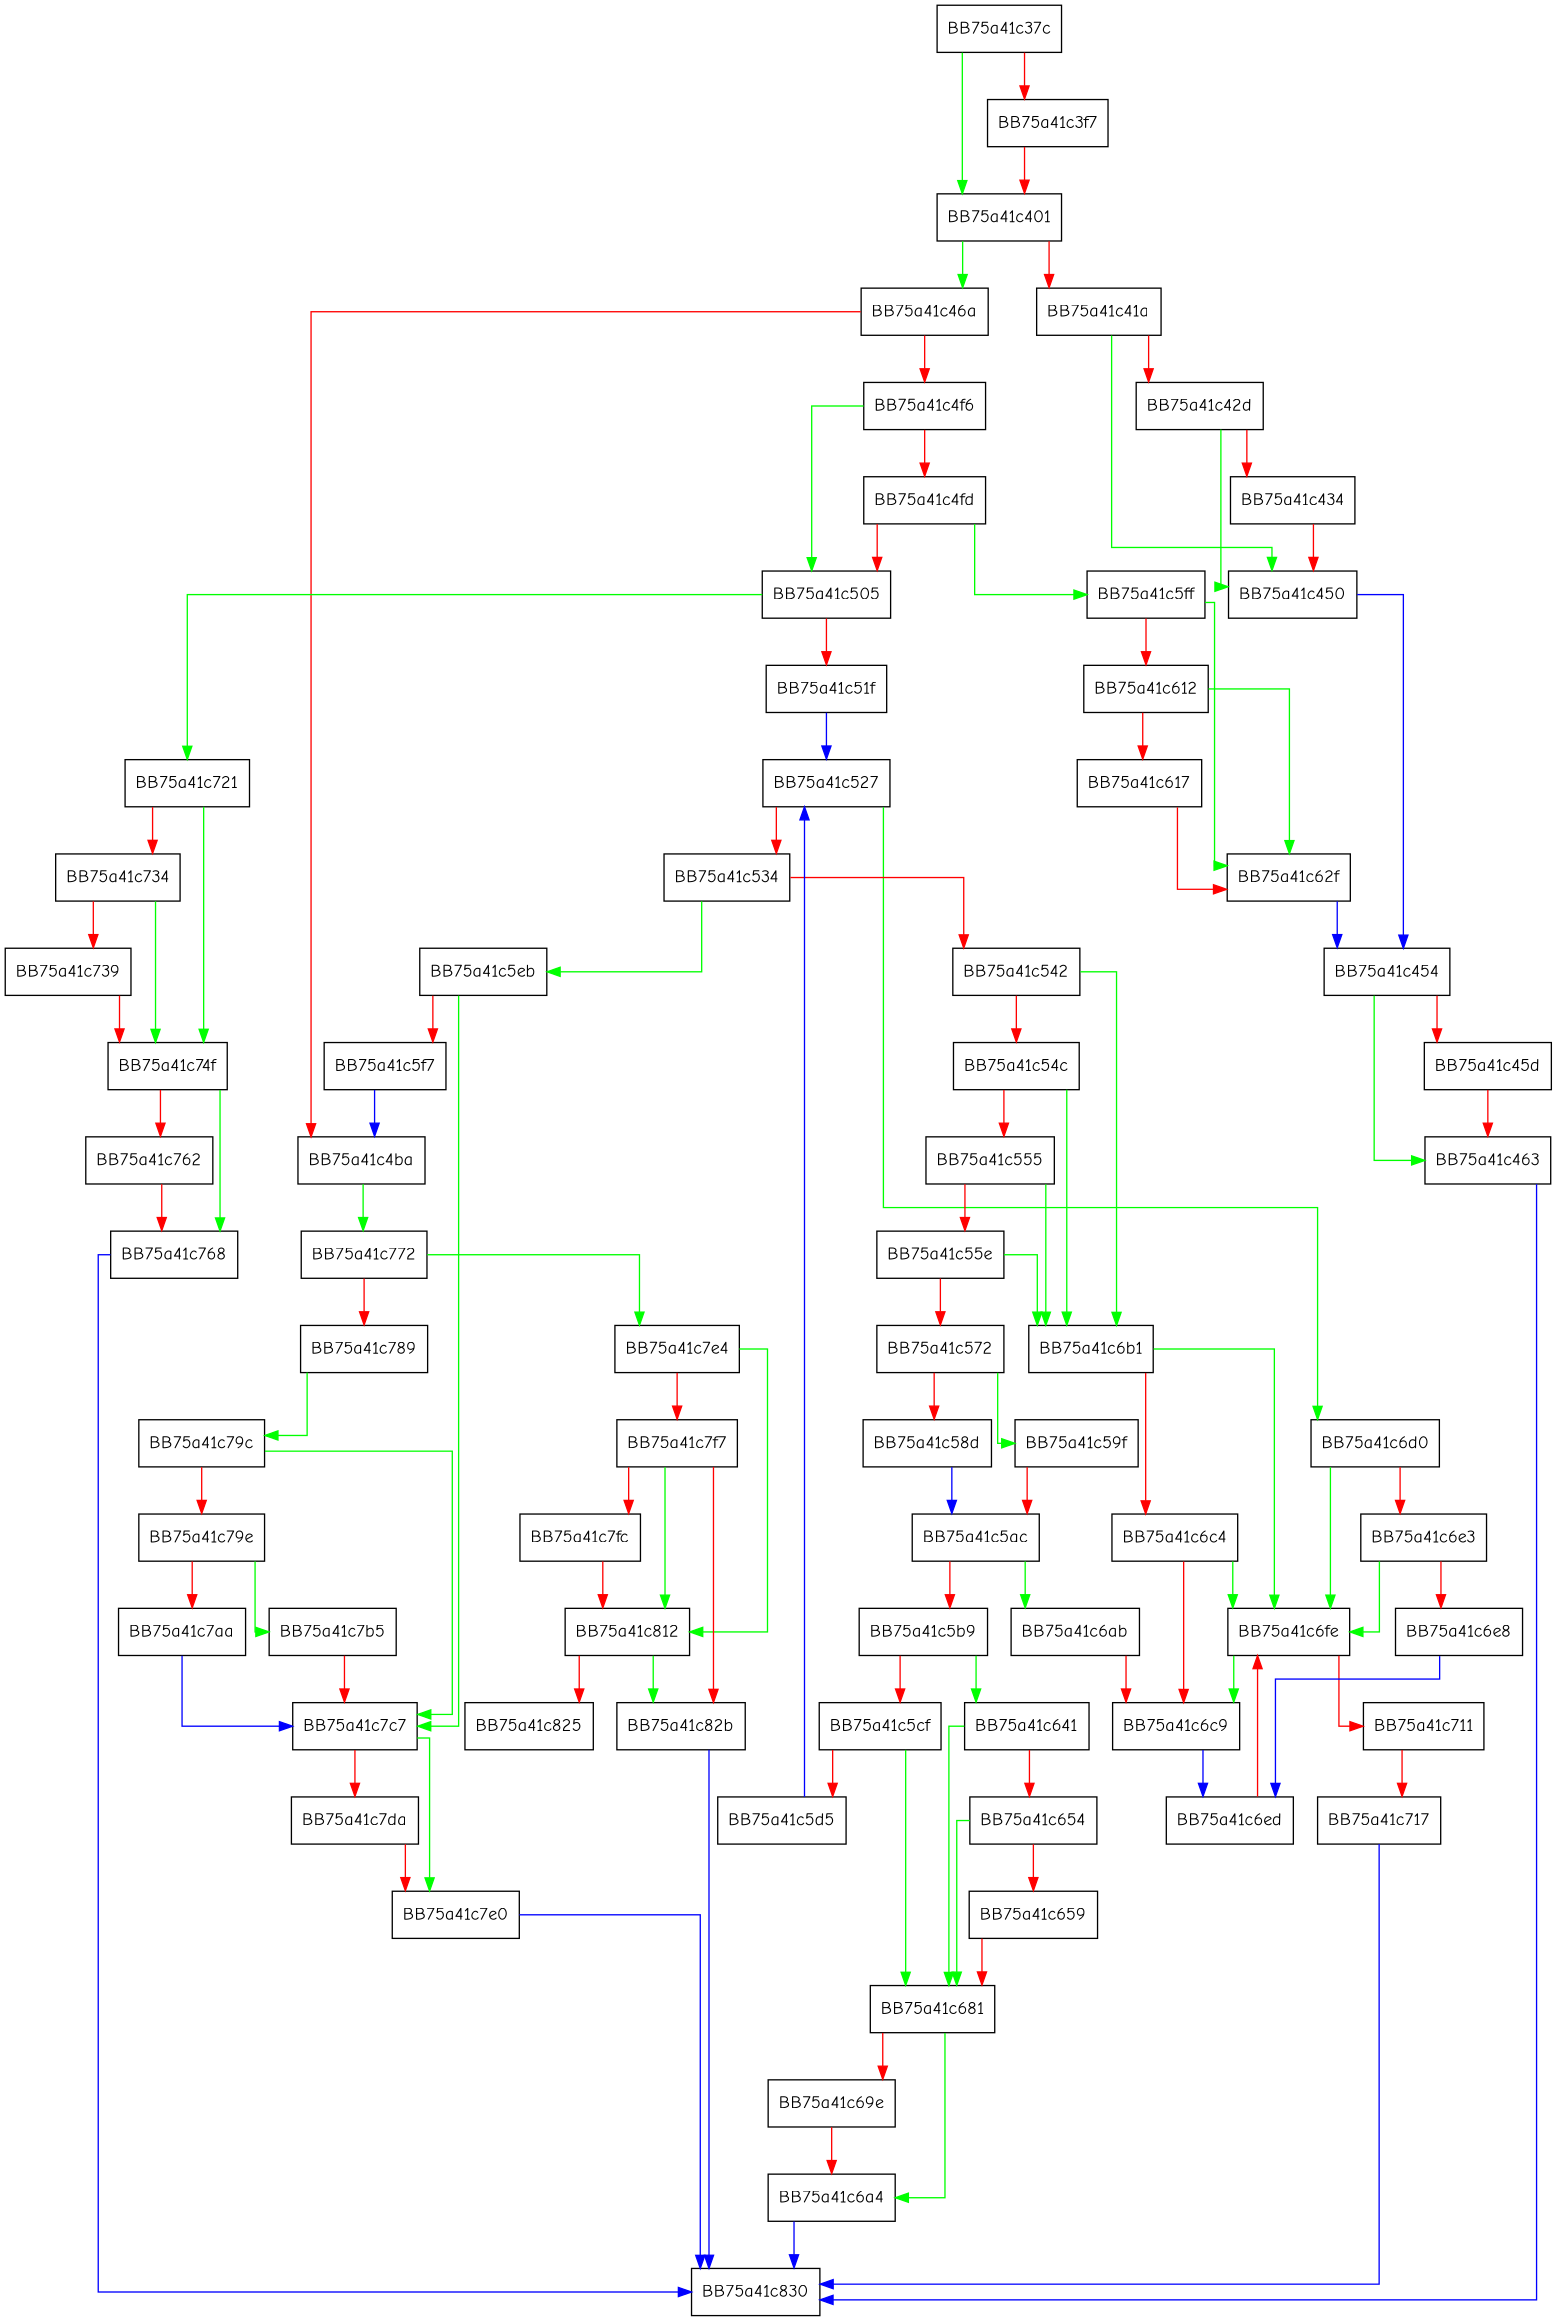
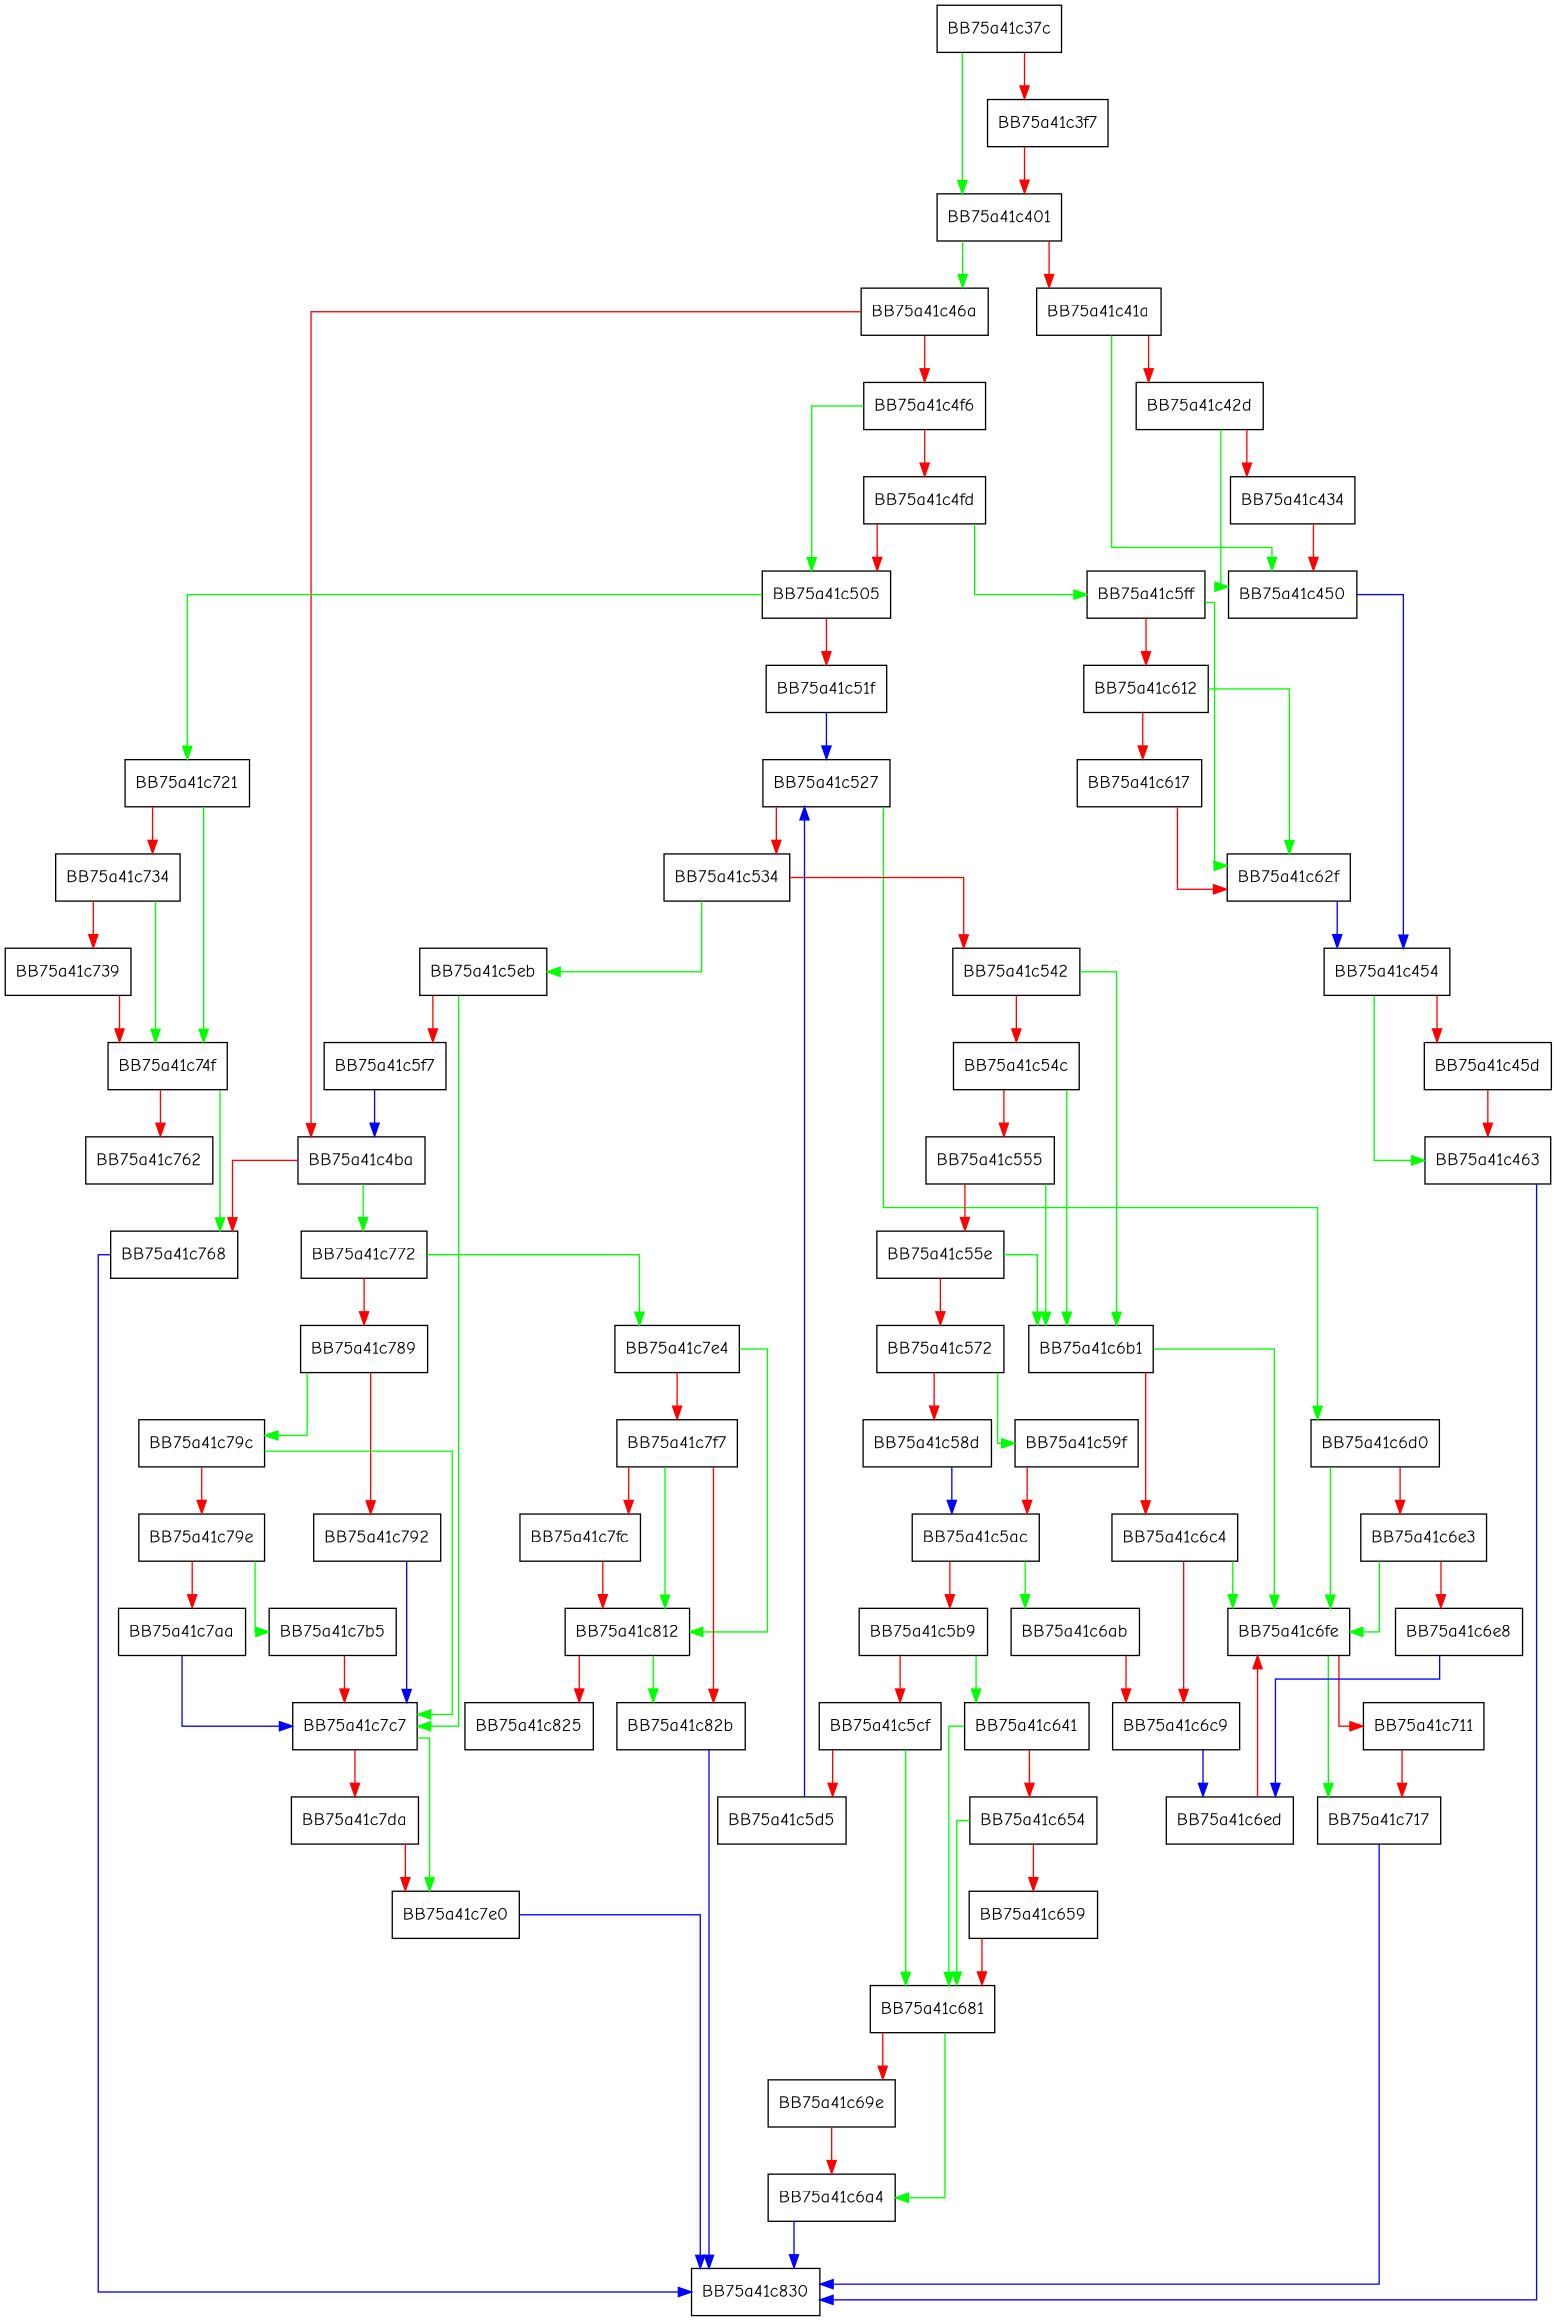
(162, 1201) -> (236, 1160)
none -> (377, 1538)
(1234, 1672) -> (1328, 1720)
